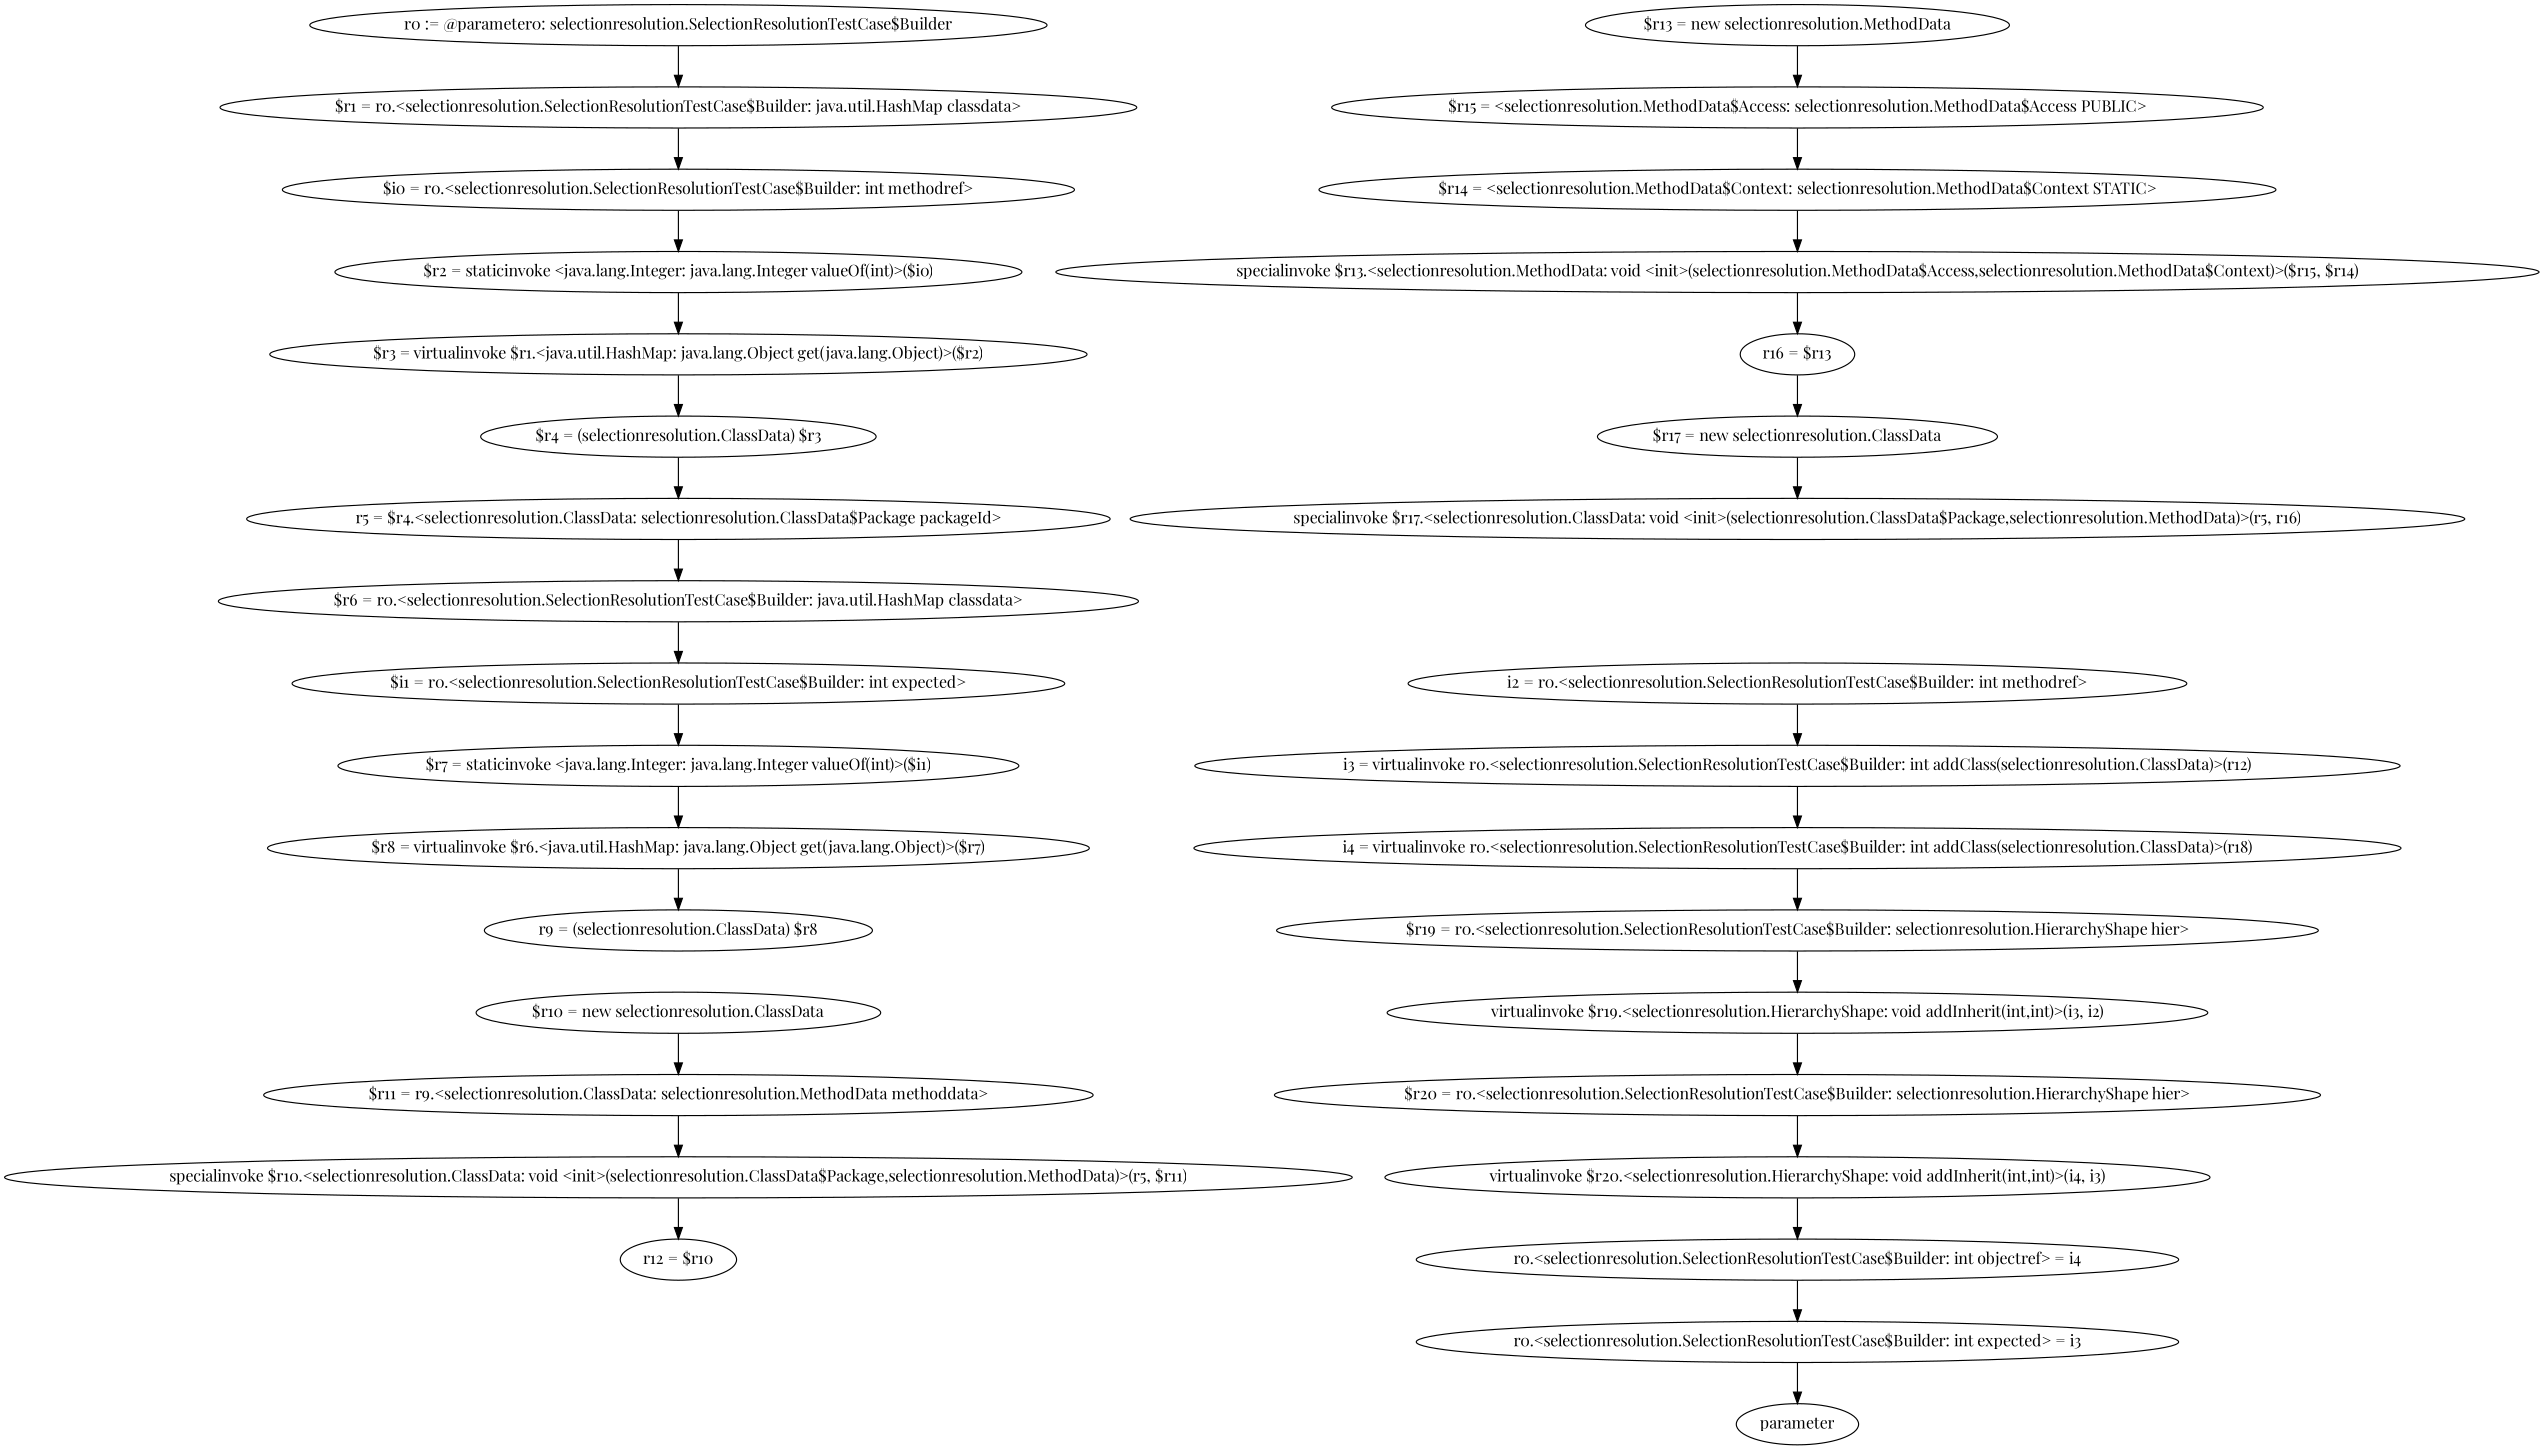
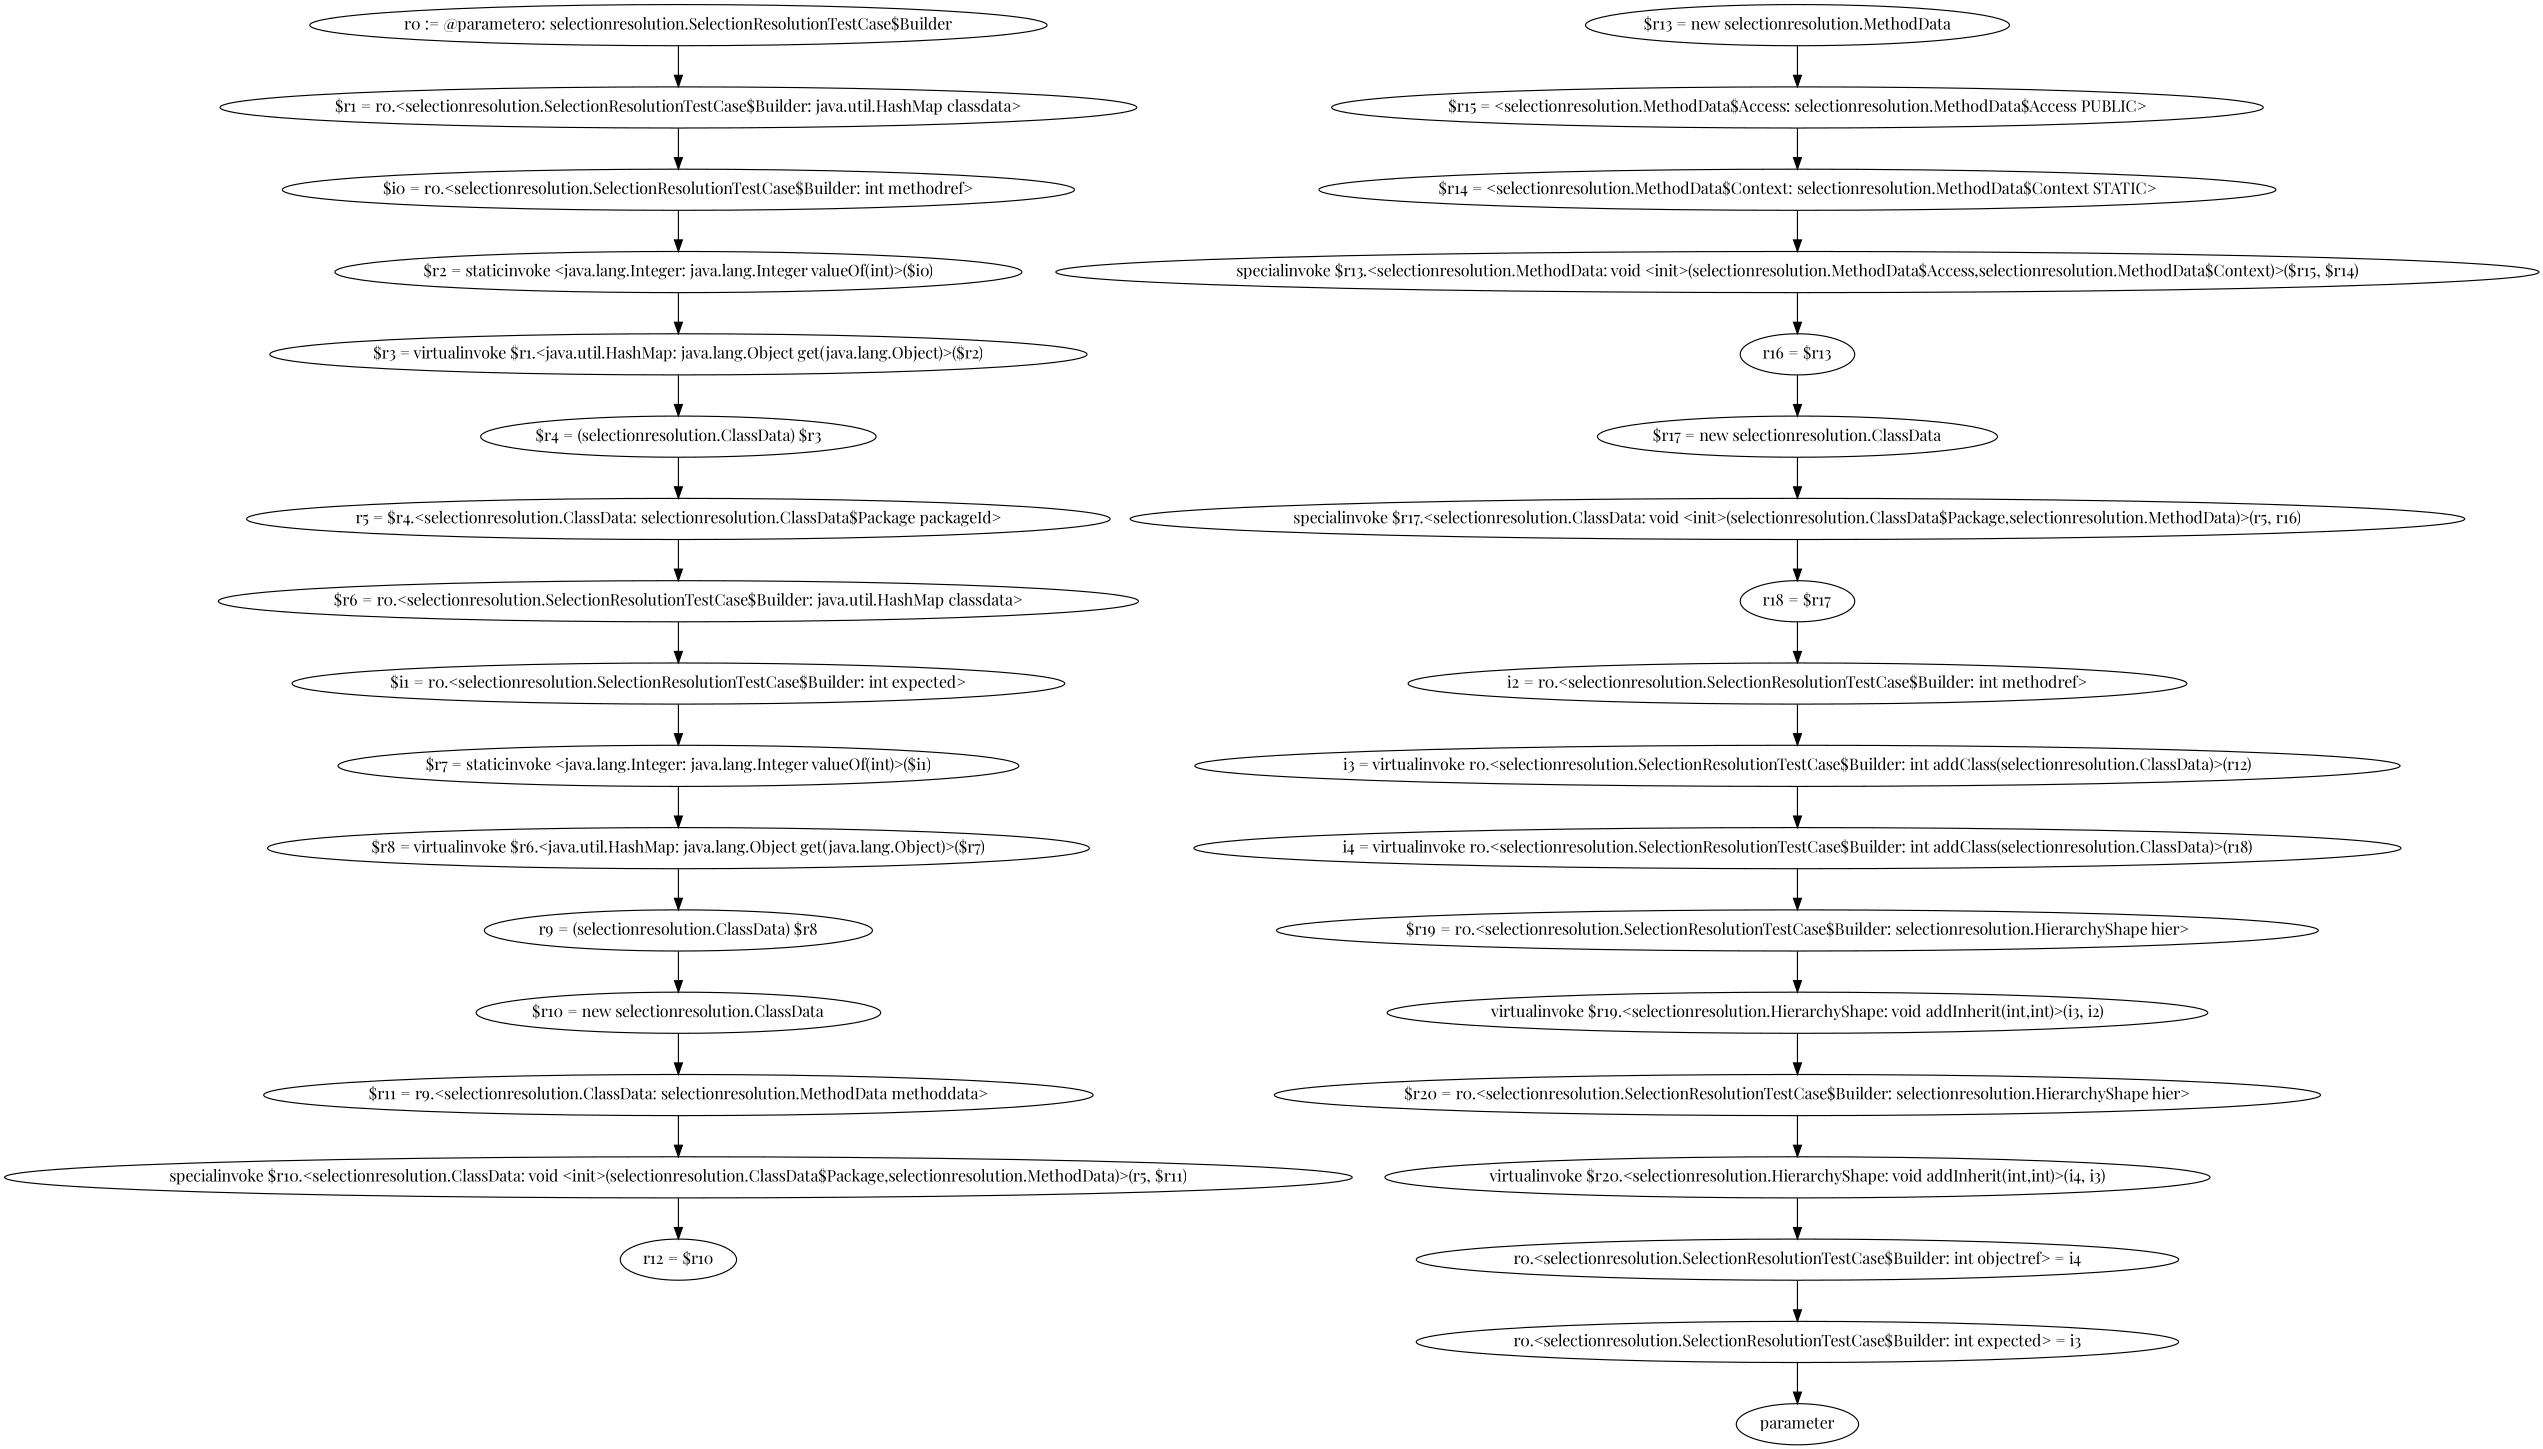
none -> (1797, 601)
none -> (678, 966)
